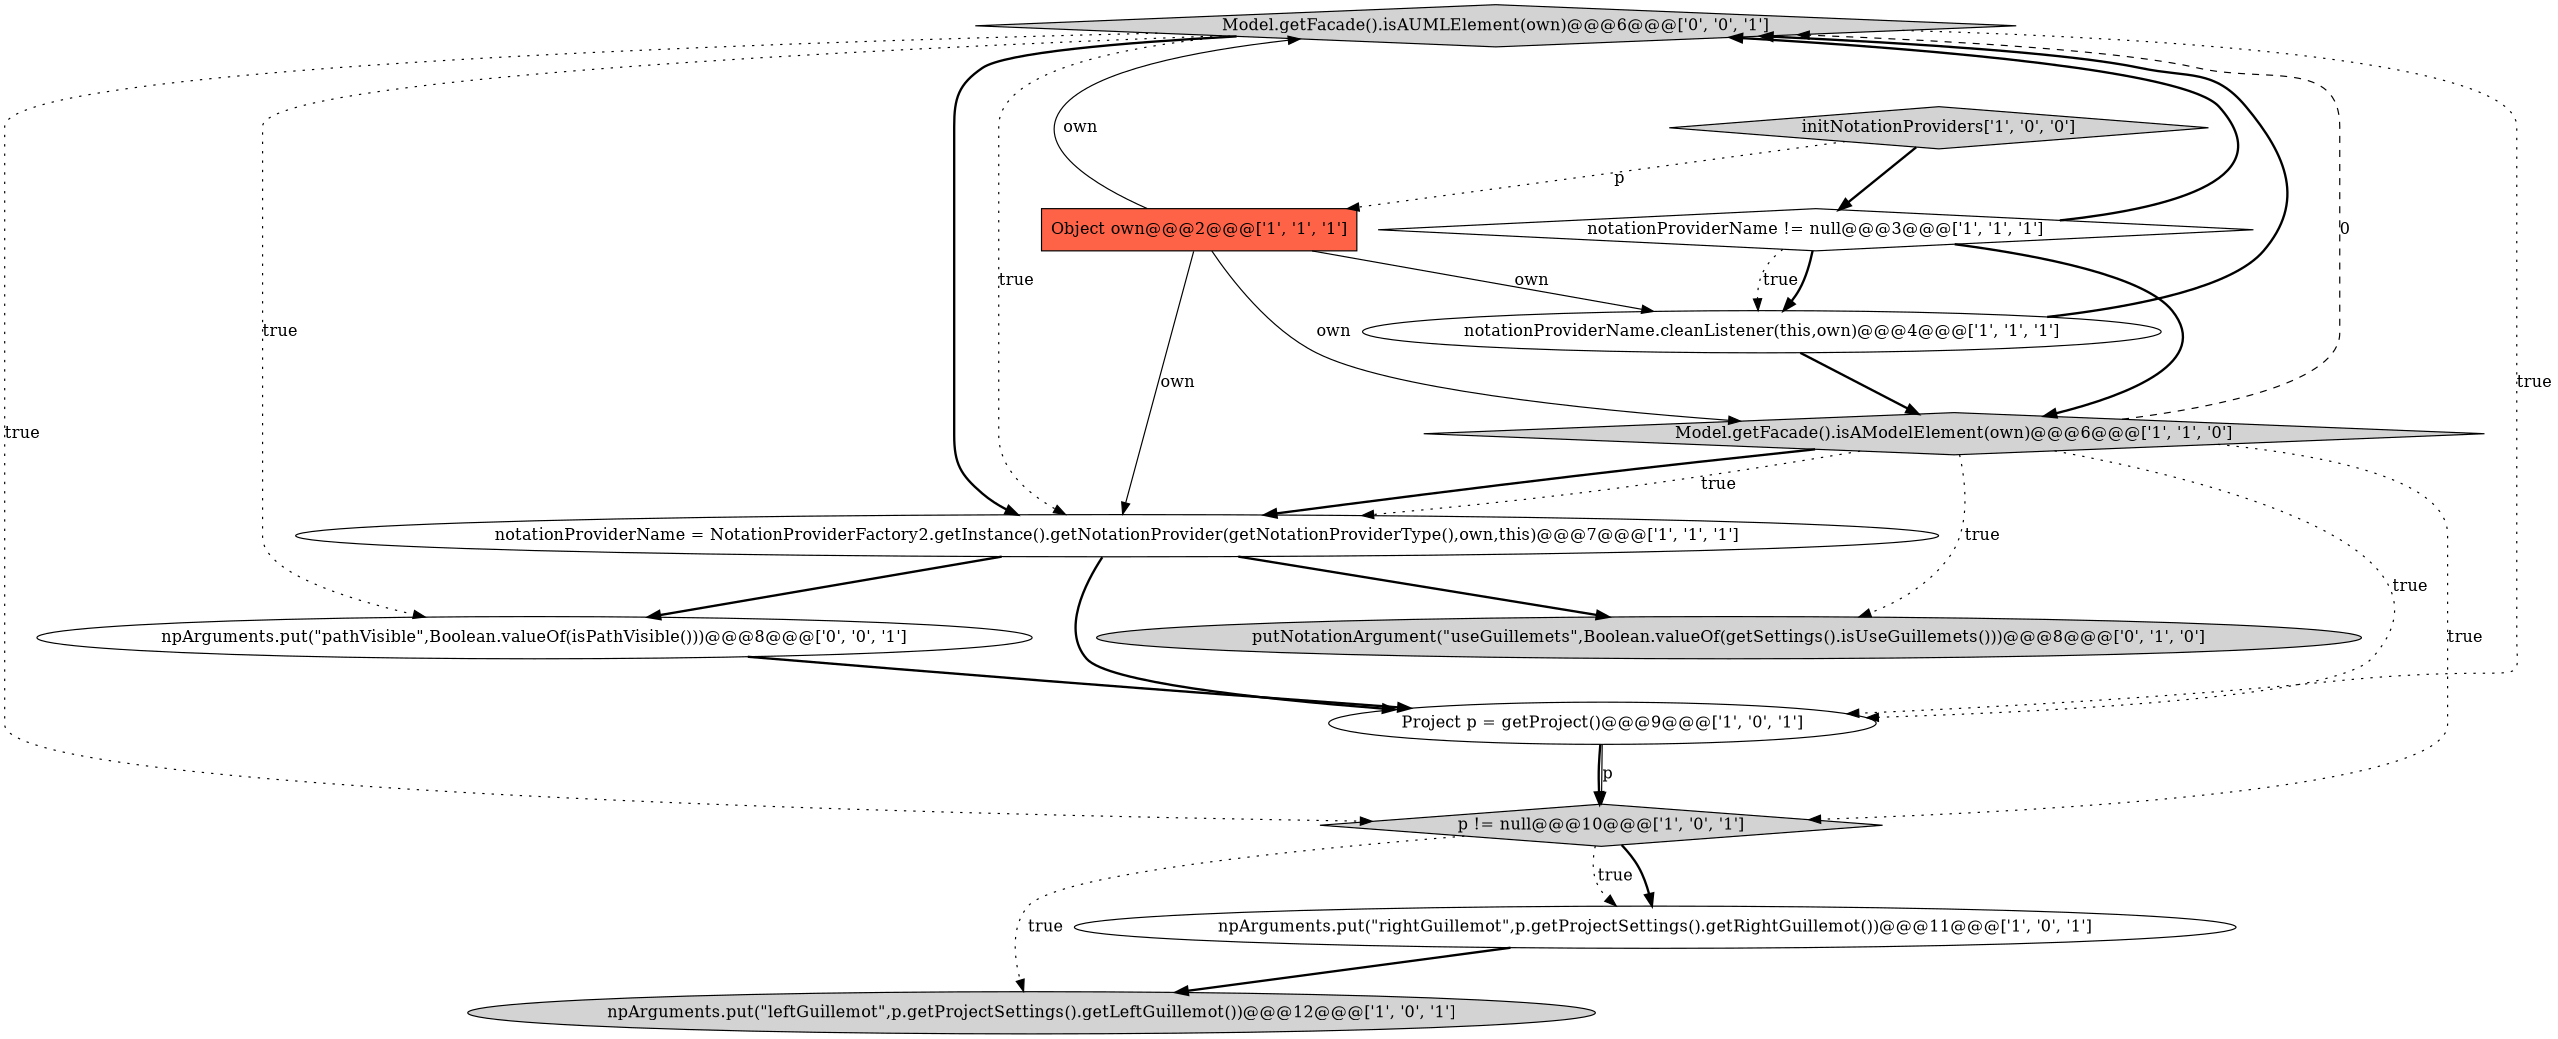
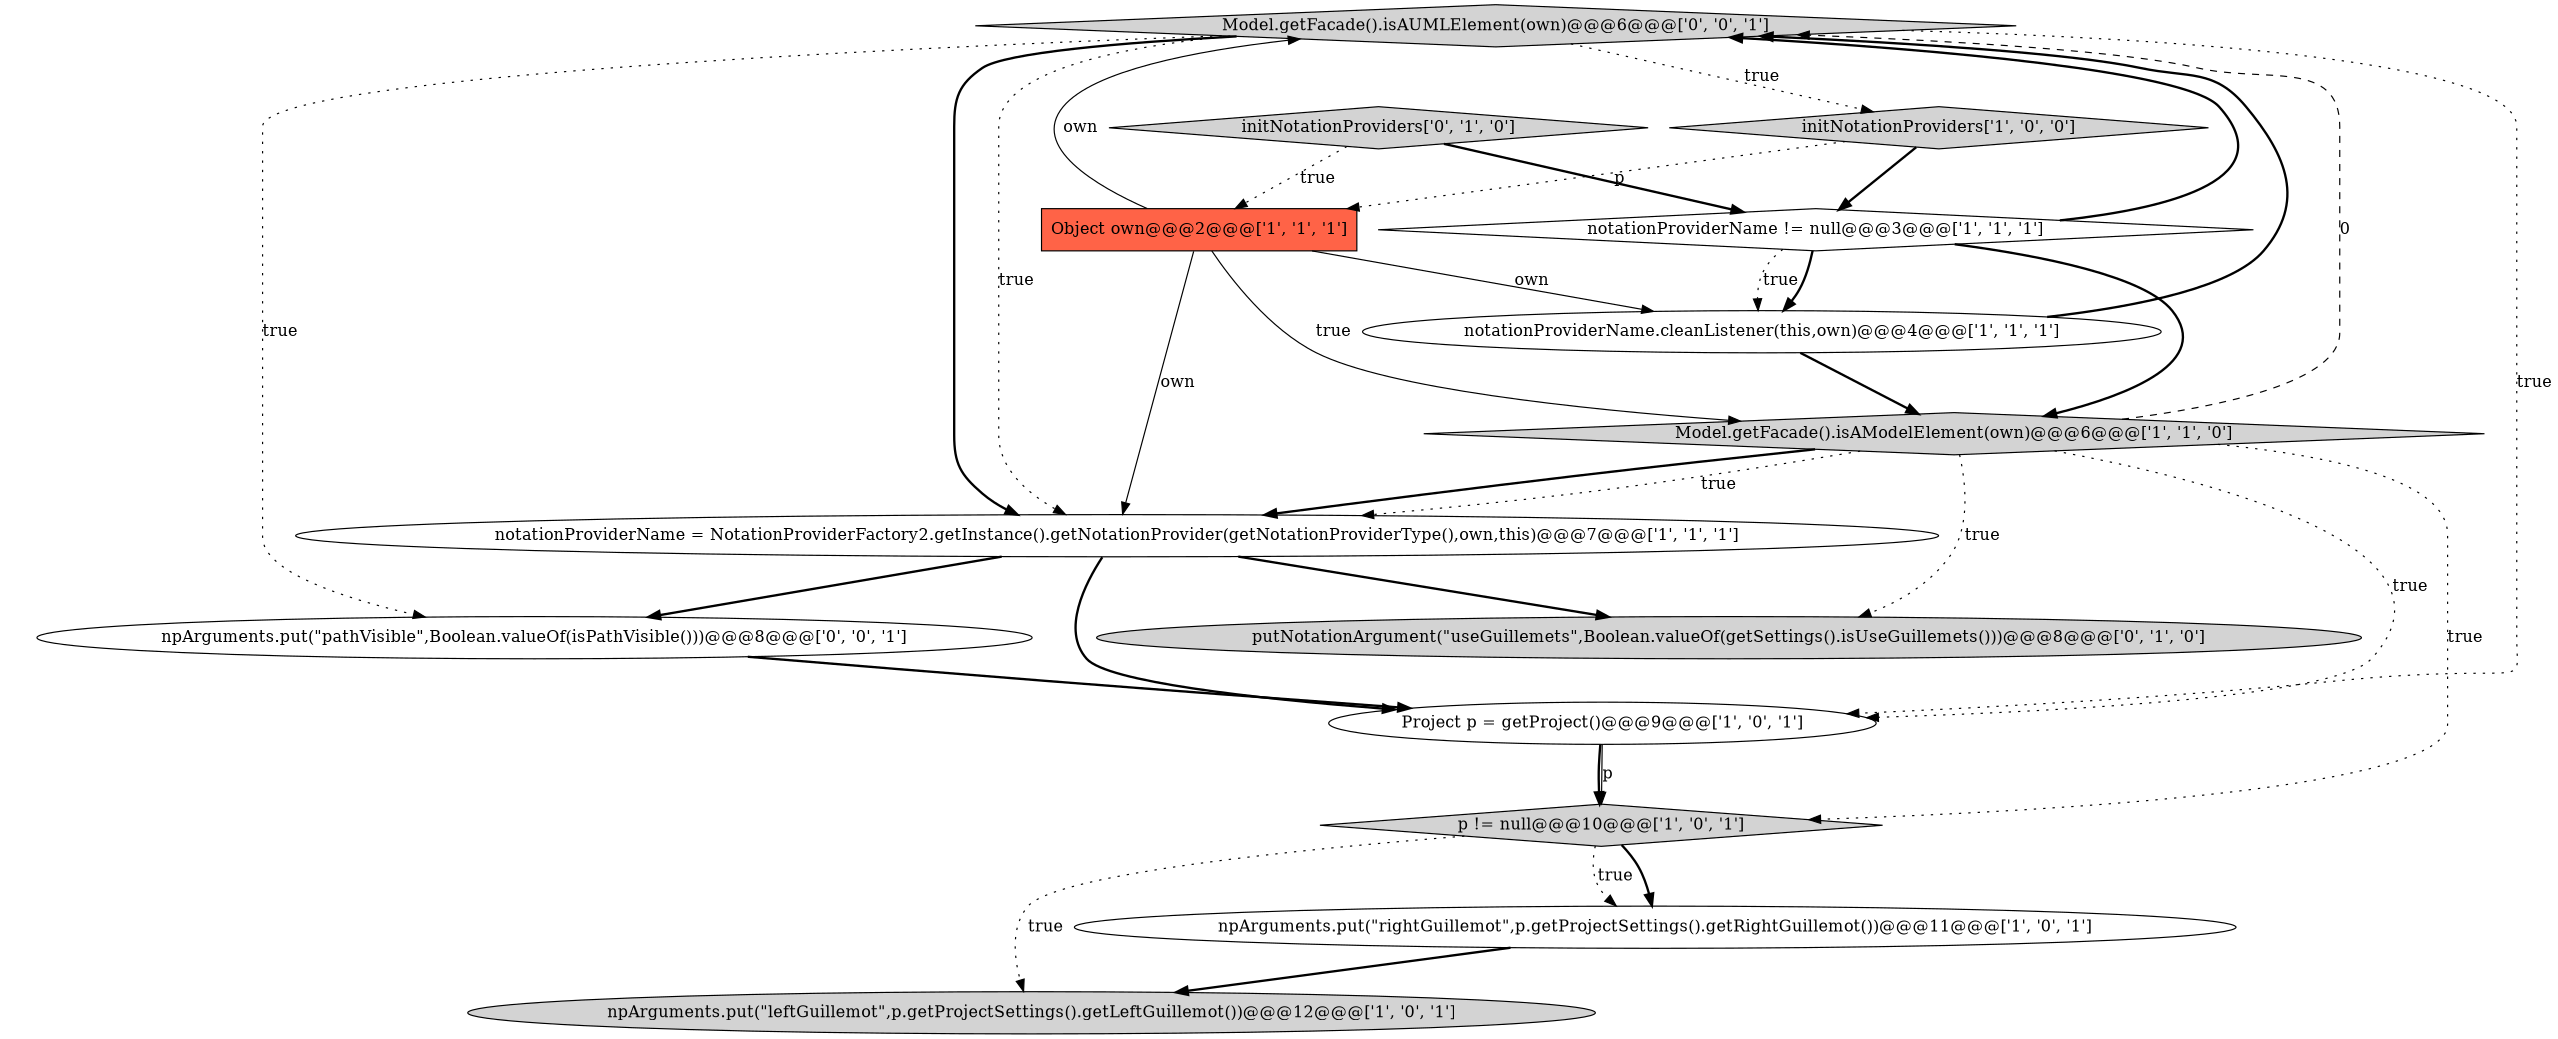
none -> (1379, 128)
(1334, 332) -> (1334, 332)
(5, 527) -> (1716, 77)
